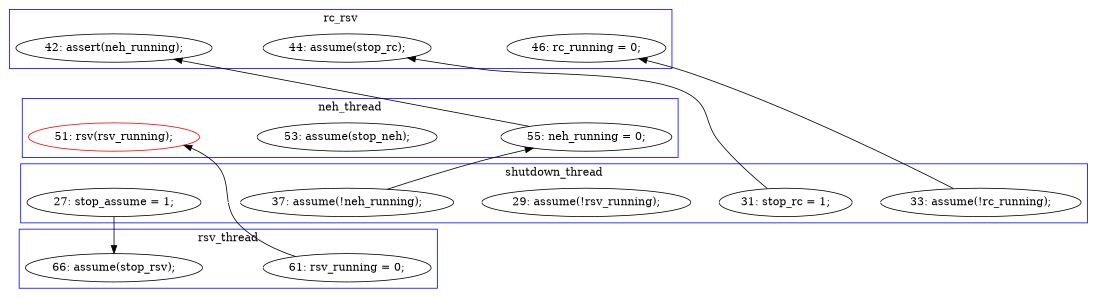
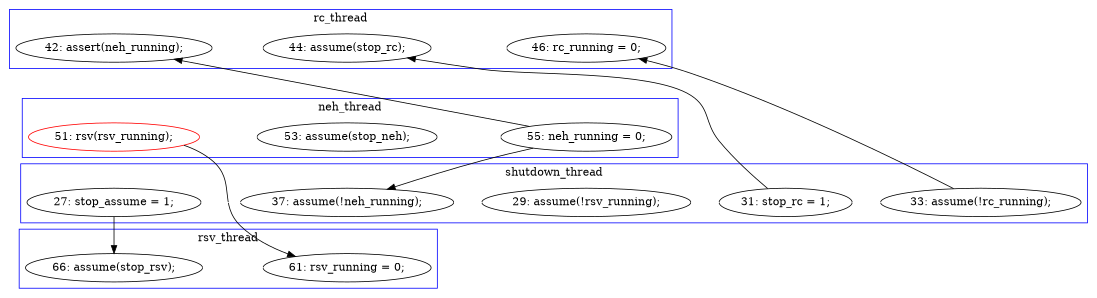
(341, 19) -> (341, 19)
(452, 169) -> (453, 169)
(231, 212) -> (230, 208)
